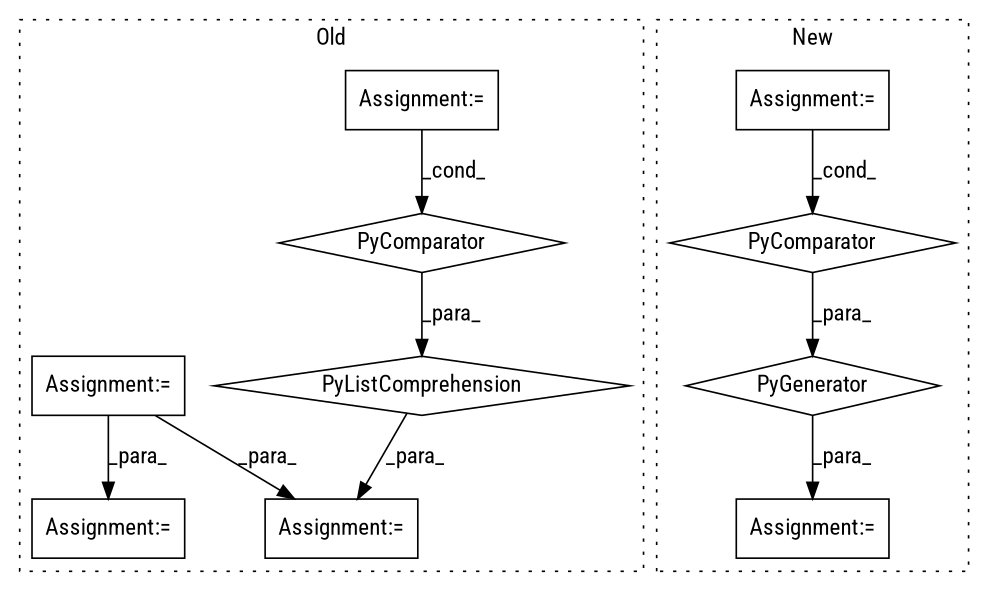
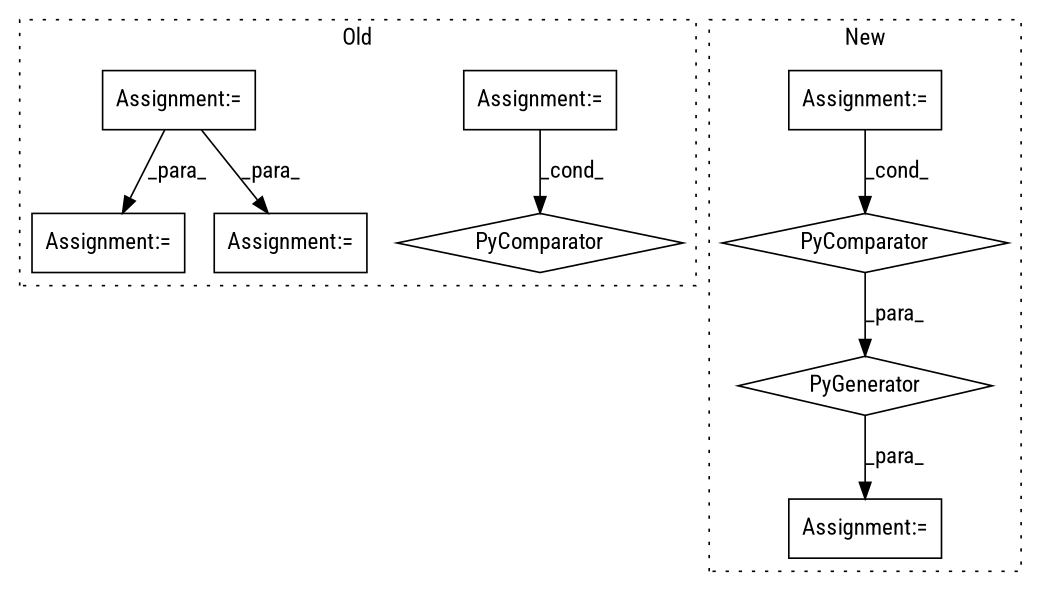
(422, 386) -> none
